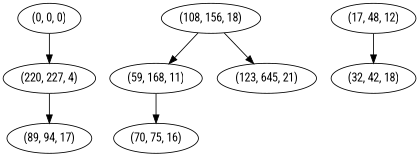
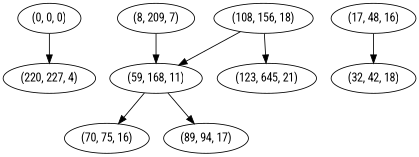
none -> (156, 18)
(374, 18) -> (374, 18)
(49, 104) -> (178, 105)
